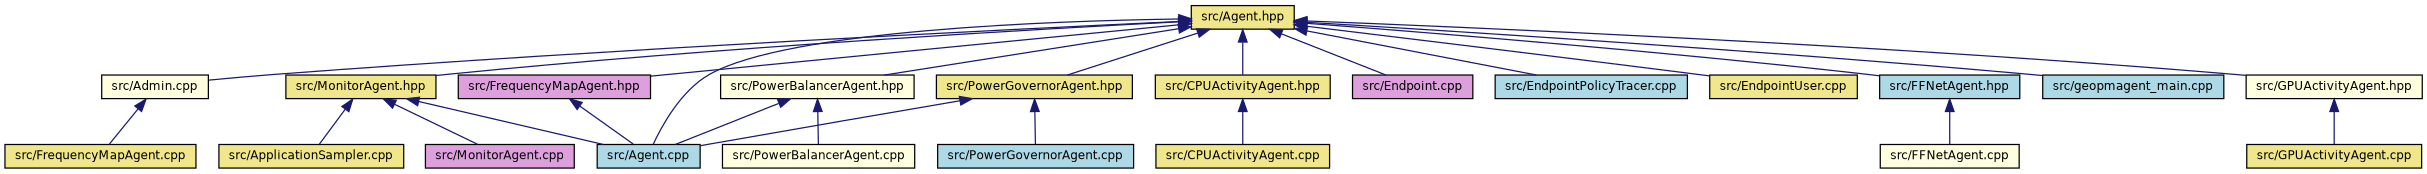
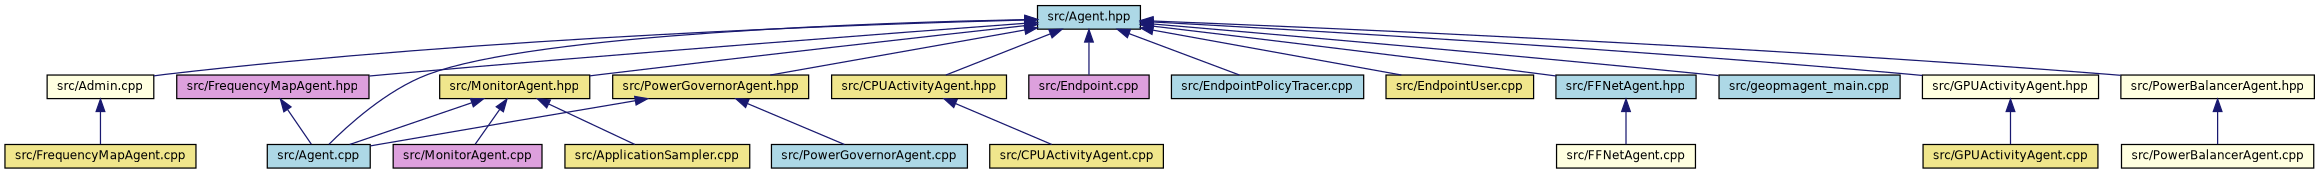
(1243, 17) -> (1089, 17)
(727, 124) -> none
